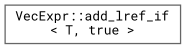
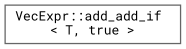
(93, 24) -> (93, 24)
